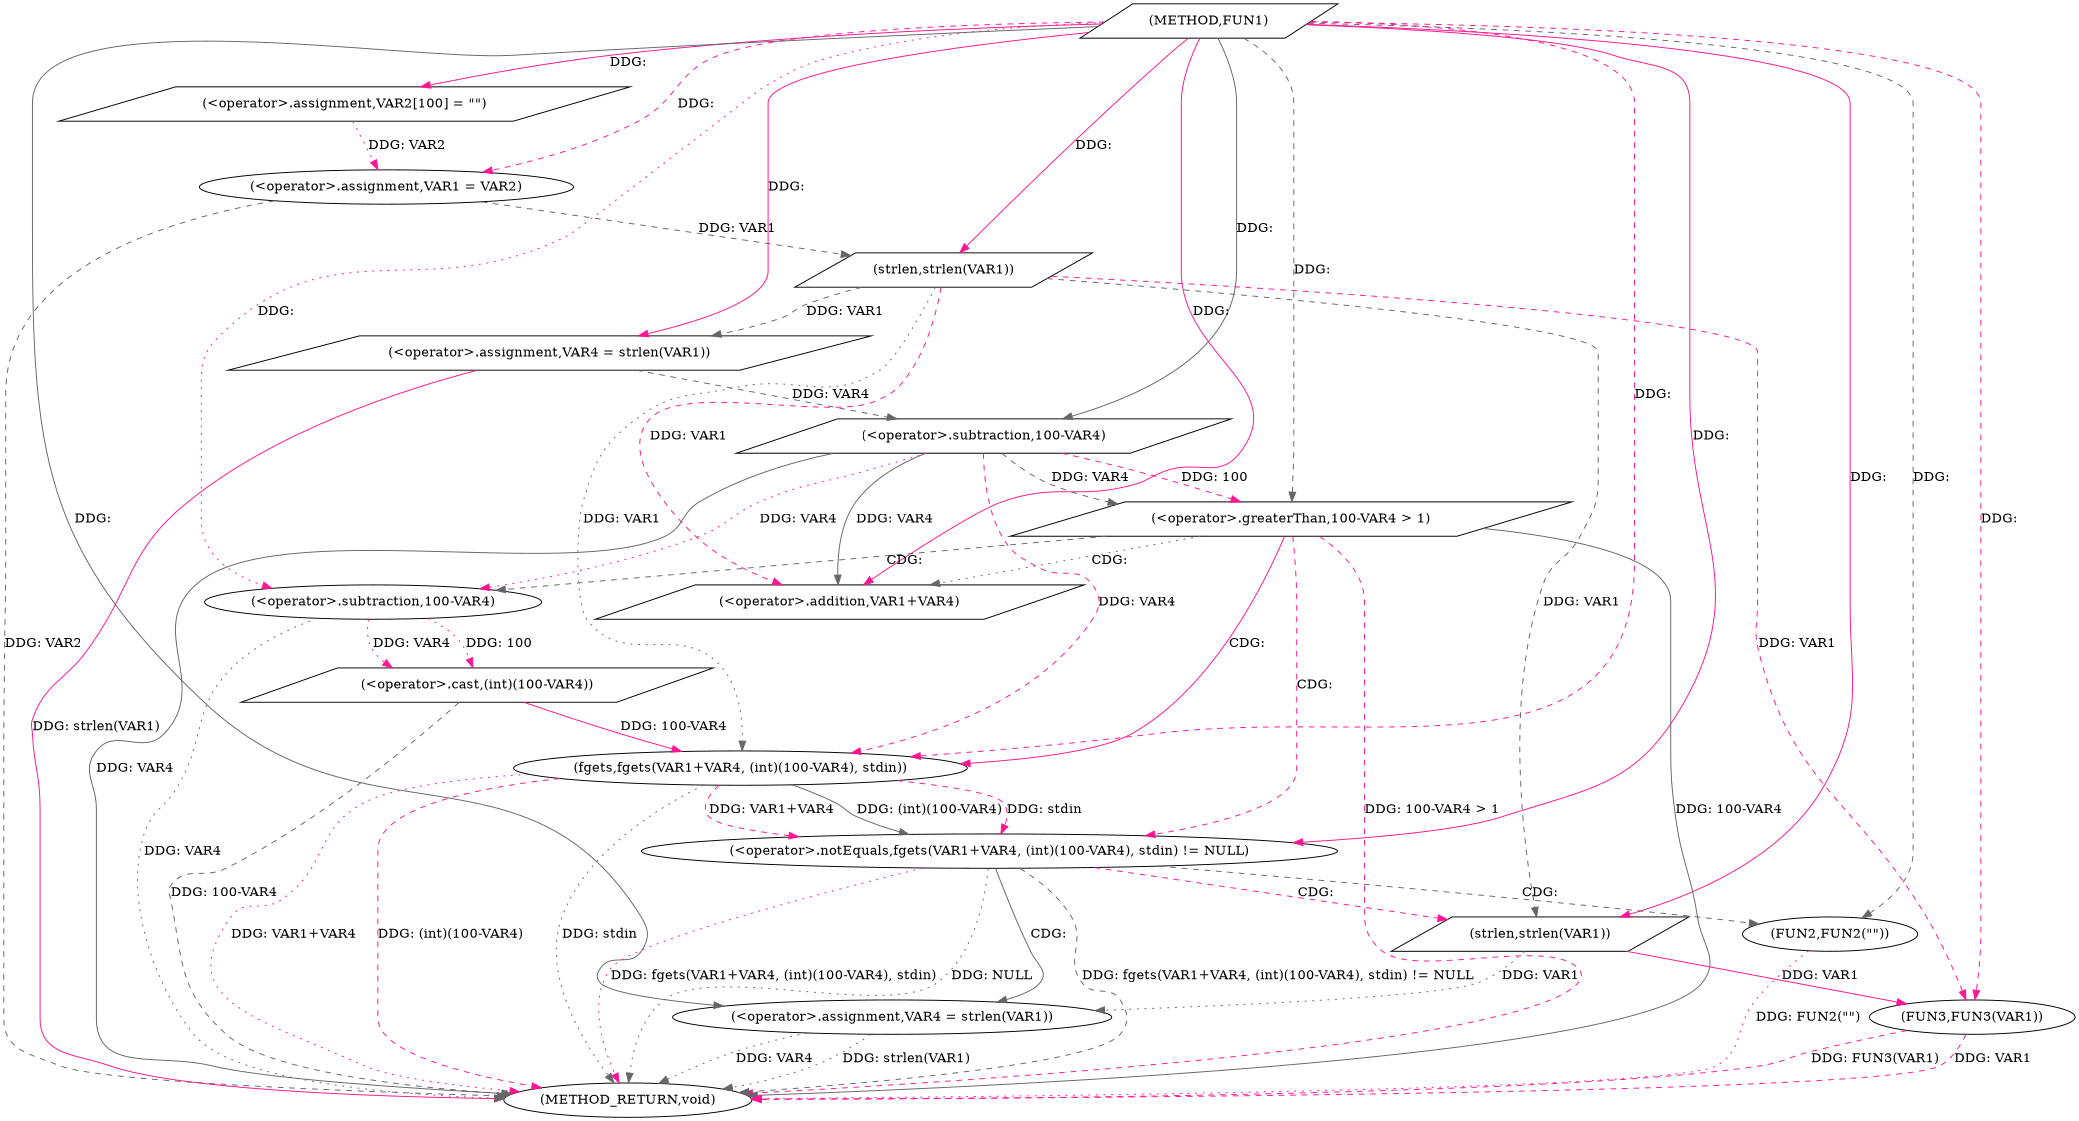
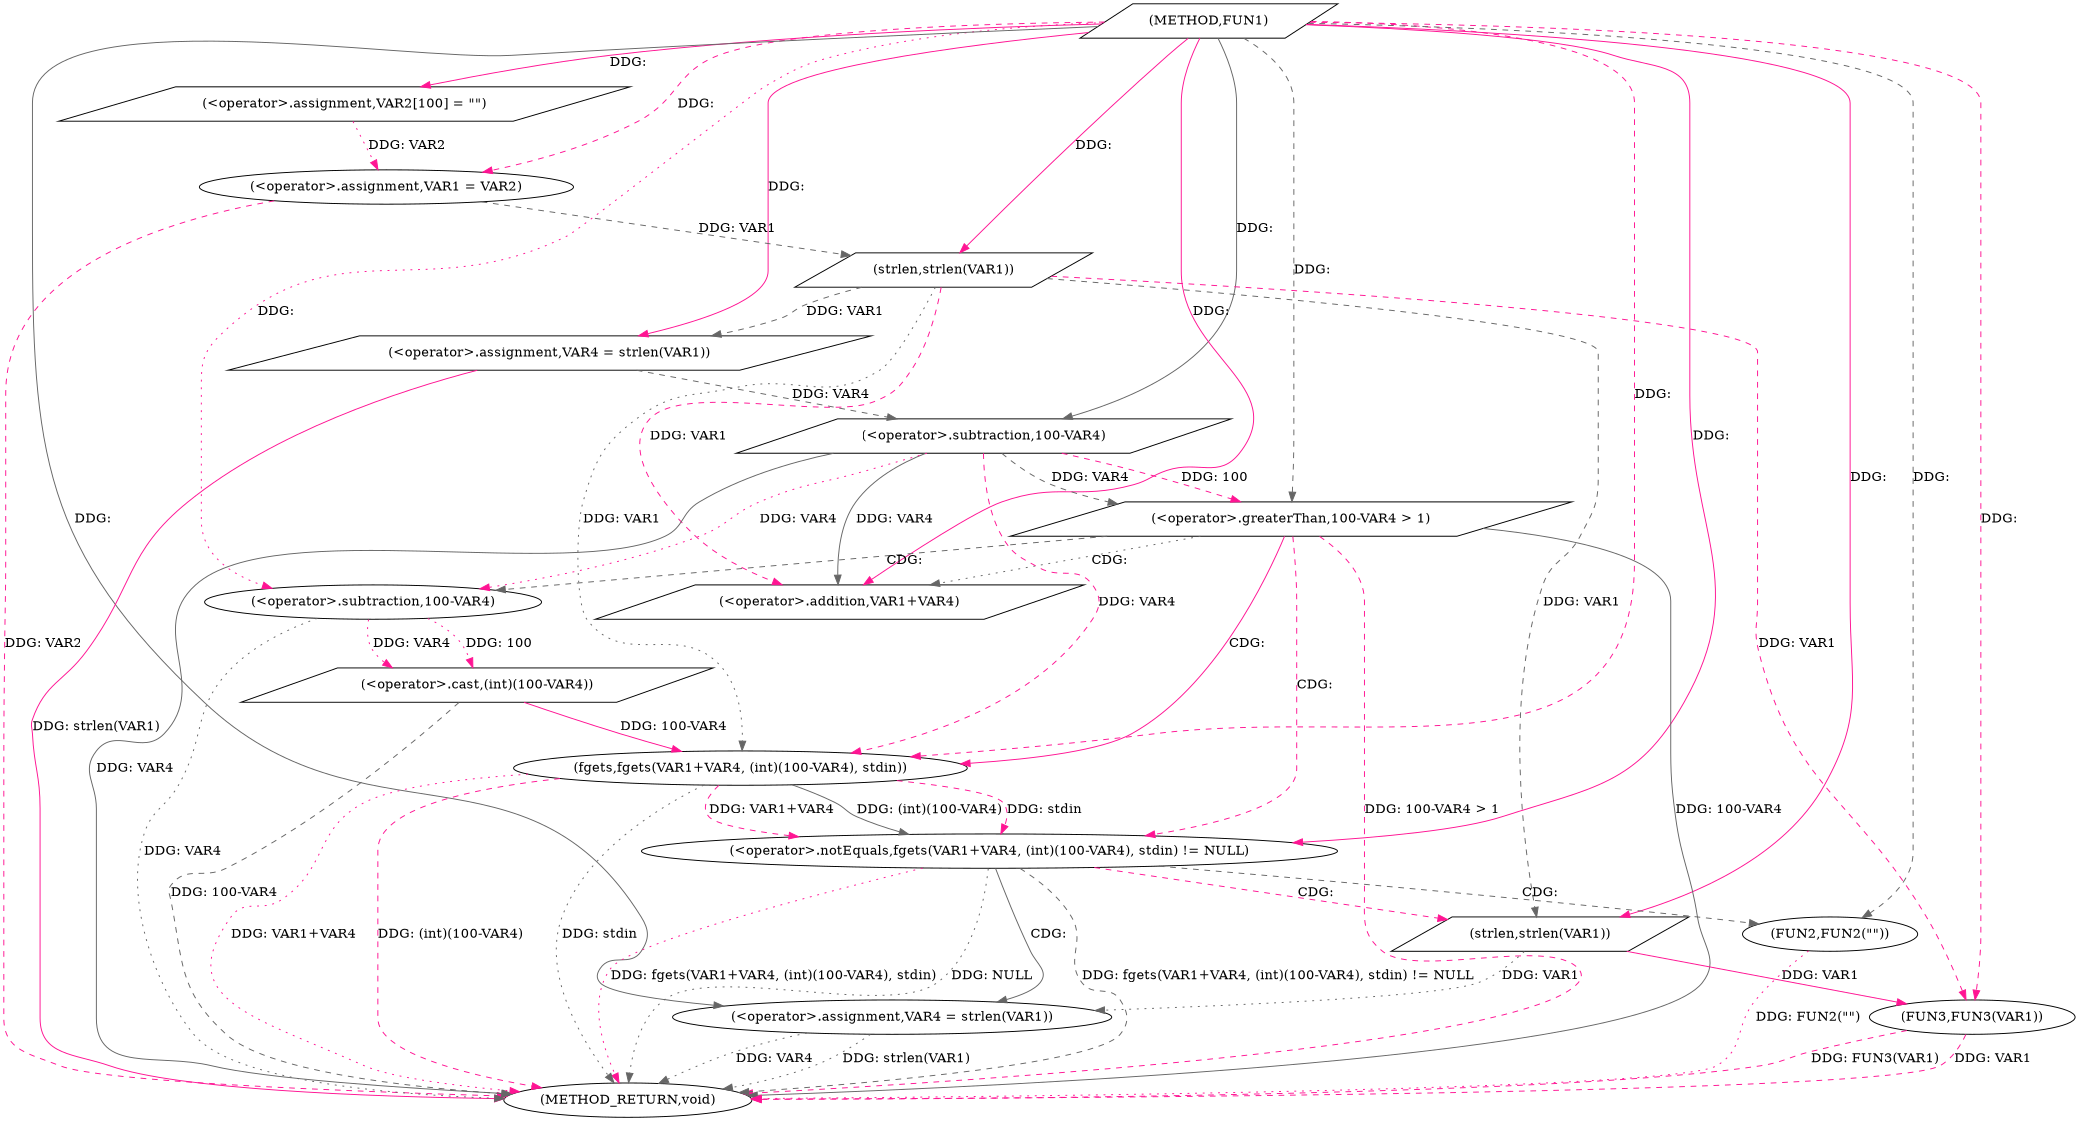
(4, 786) -> (4, 786)
